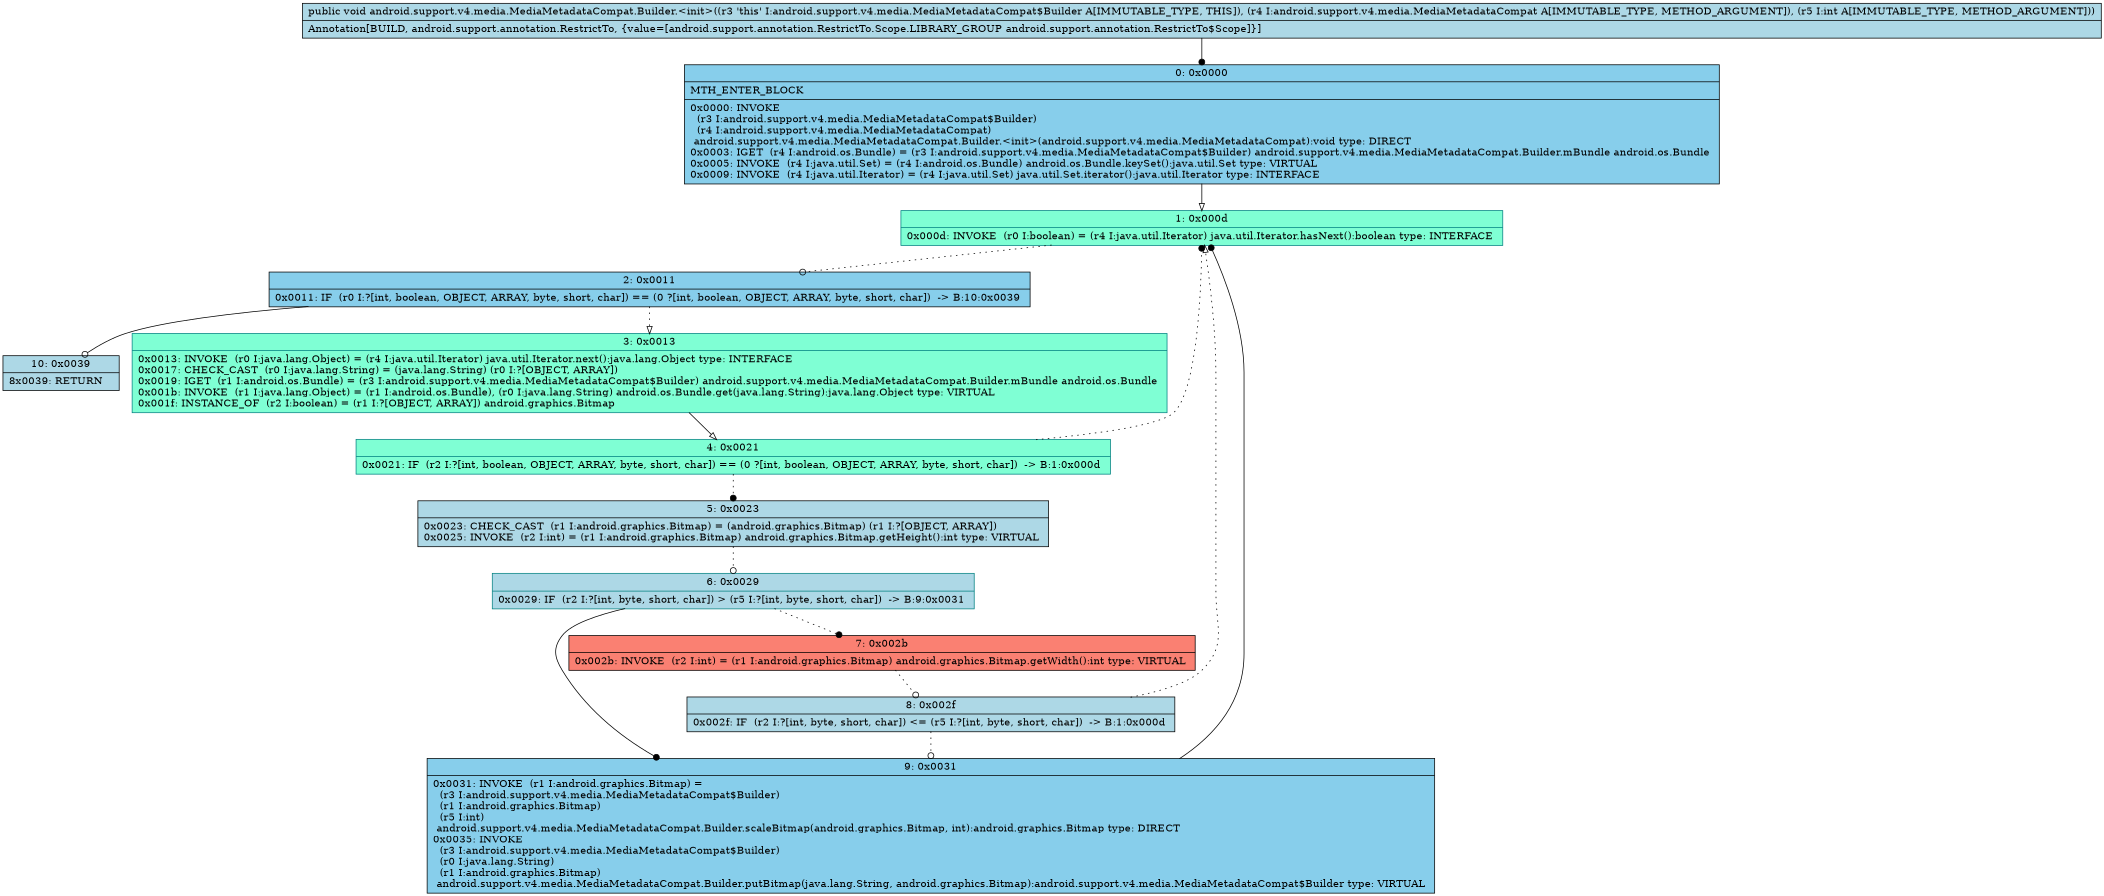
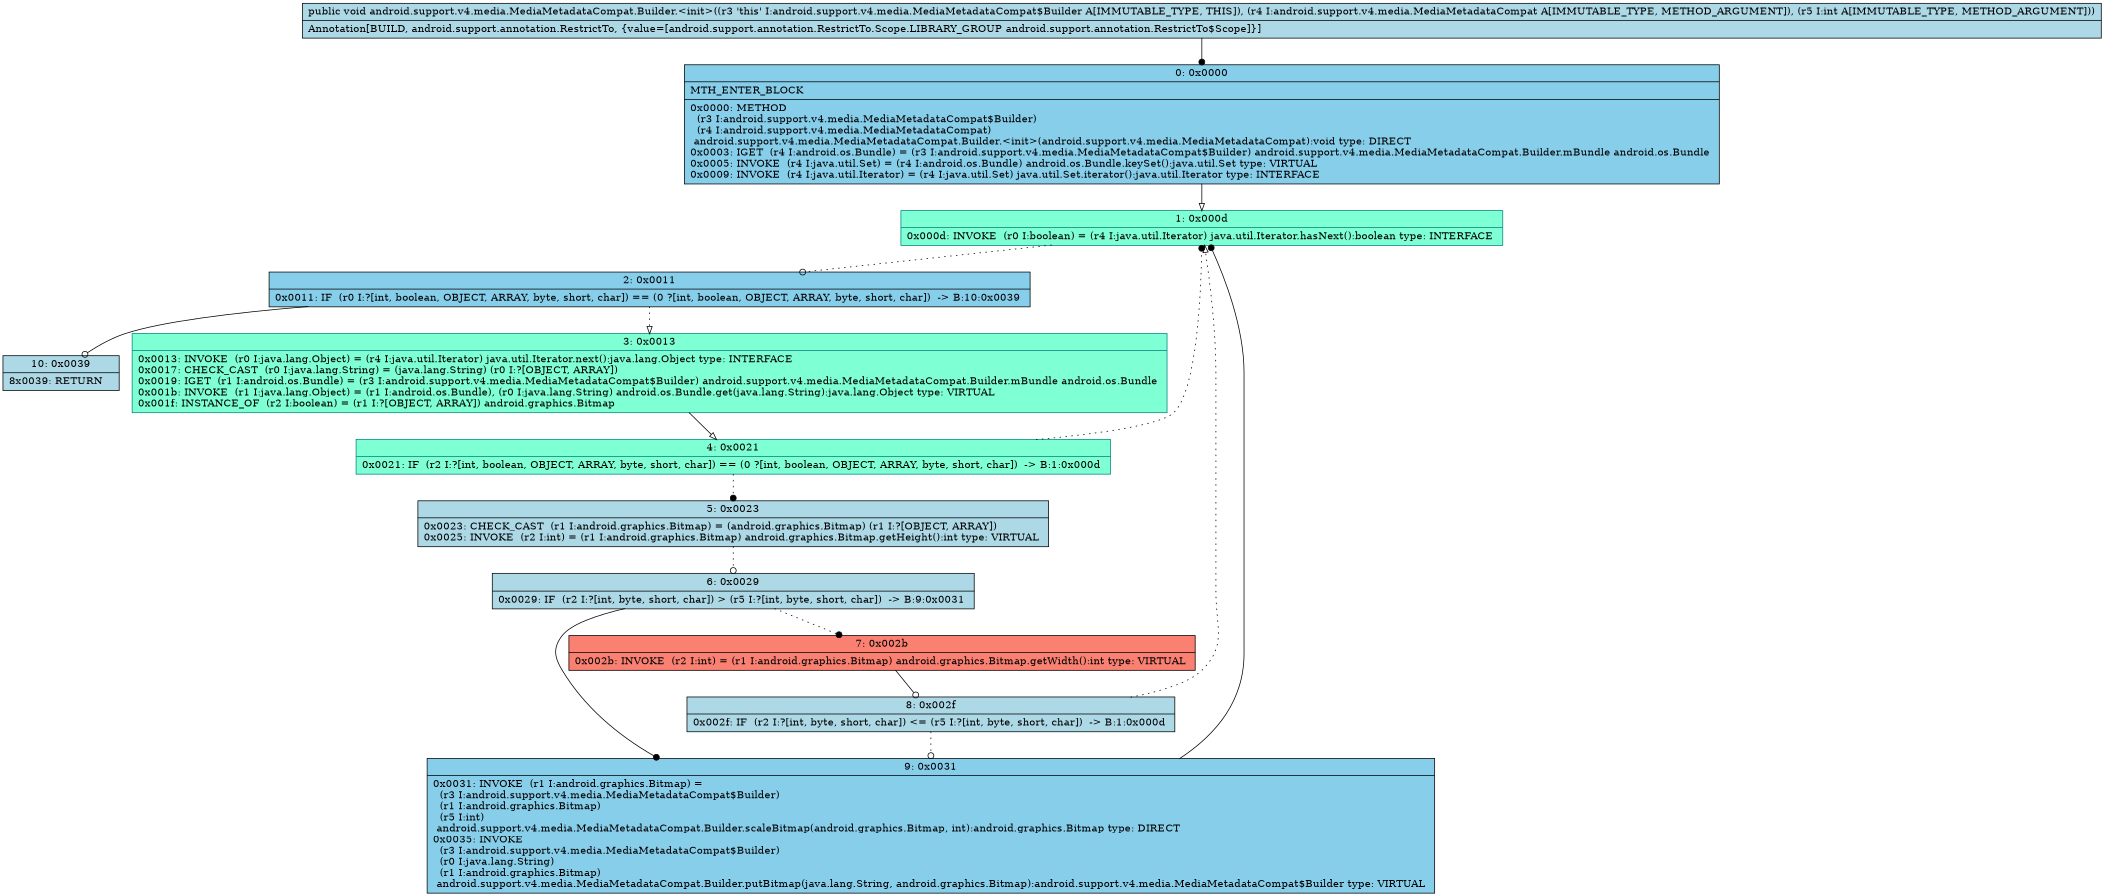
(739, 108) -> (742, 108)
(733, 591) -> (733, 591)
(905, 681) -> (905, 681)
